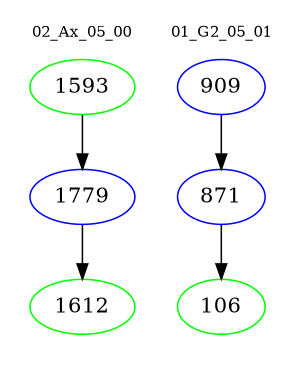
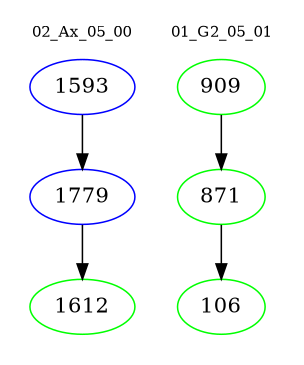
(82, 87) -> (82, 87)
(221, 87) -> (221, 87)
(221, 197) -> (221, 197)
